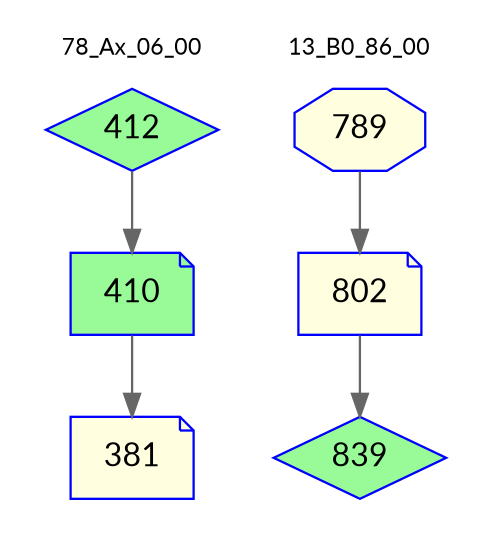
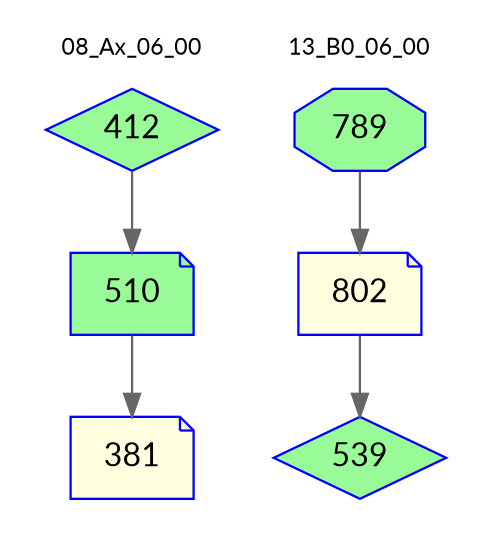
(132, 49) -> (132, 49)
(360, 49) -> (360, 49)
(360, 130) -> (360, 130)
(132, 294) -> (132, 294)
(360, 458) -> (360, 458)
